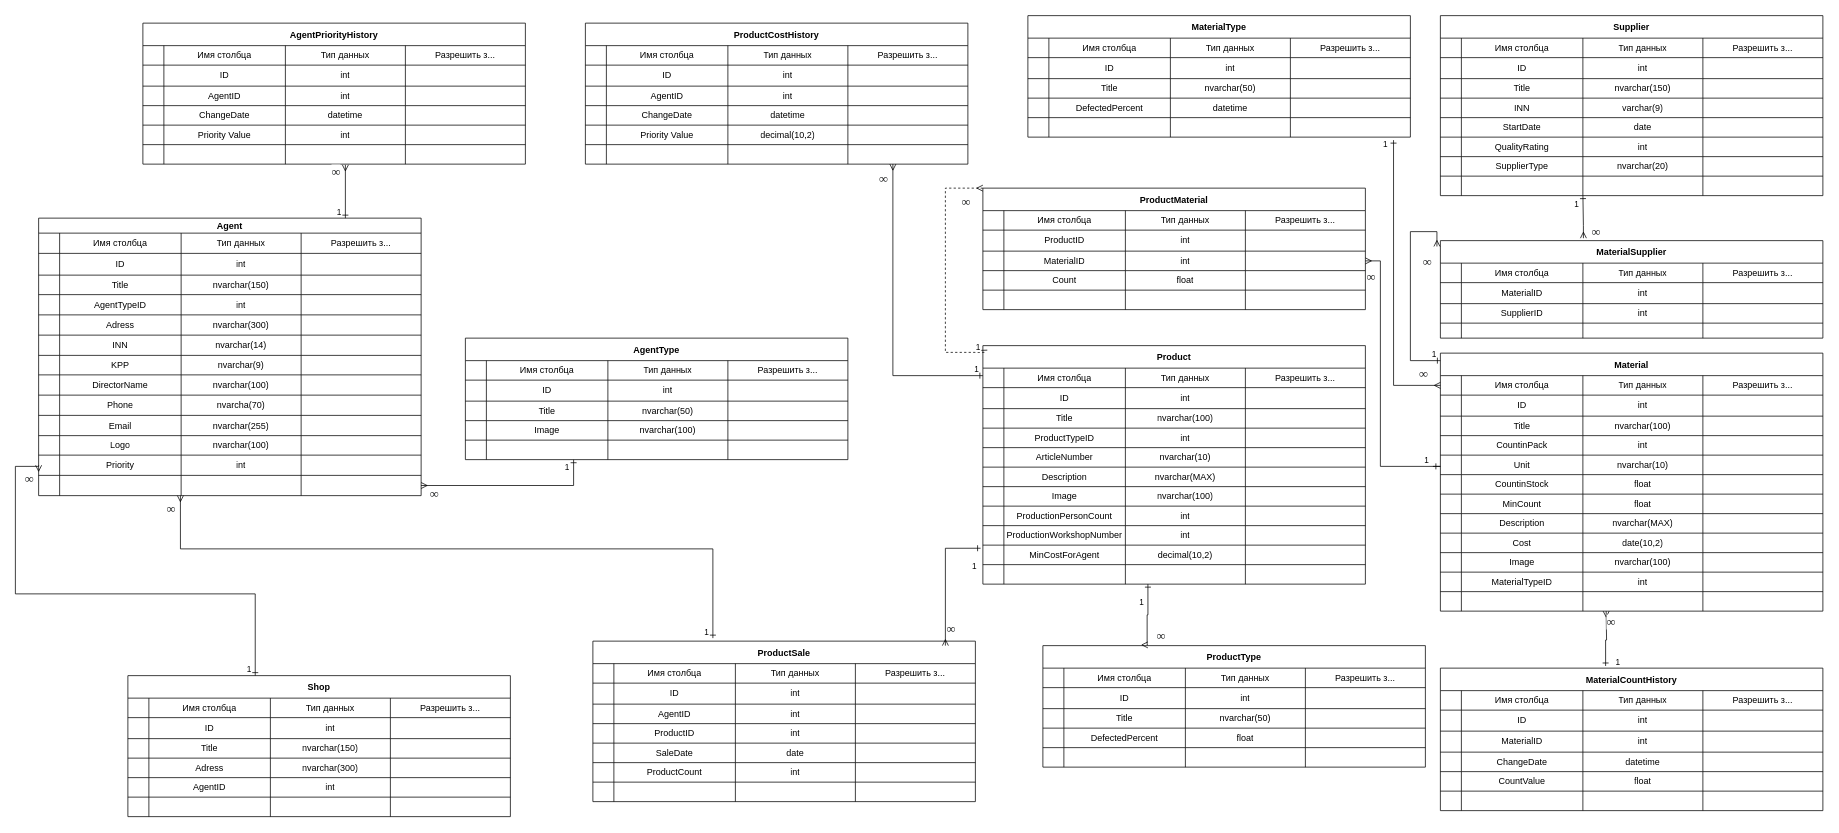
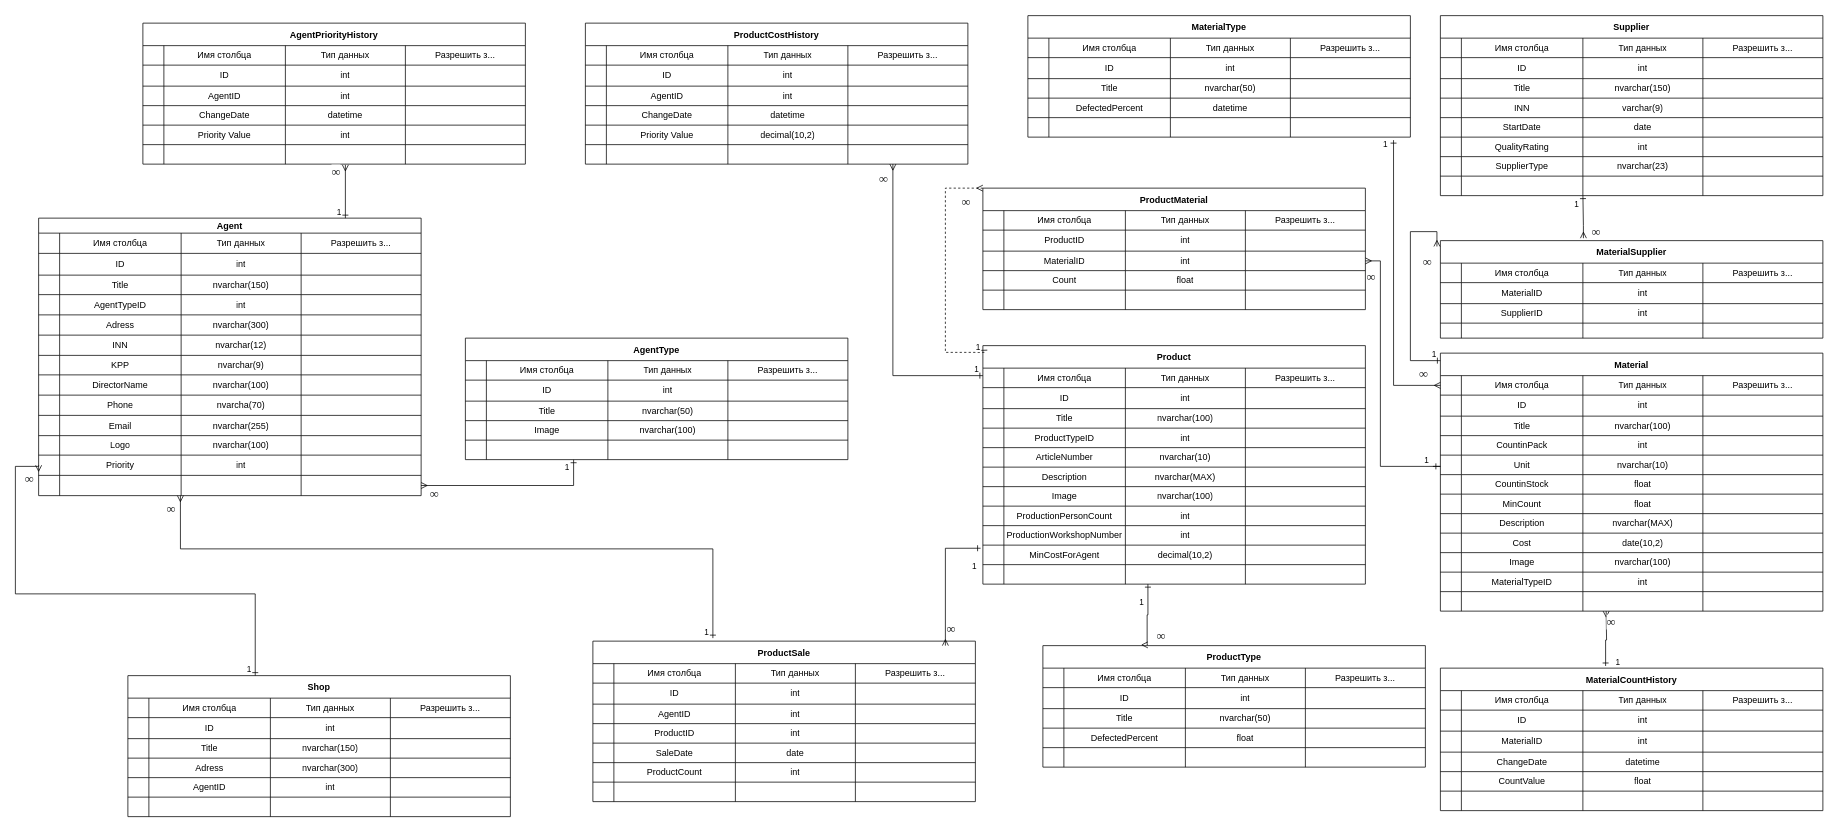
(1643, 166) -> (1643, 166)
(241, 345) -> (241, 345)
